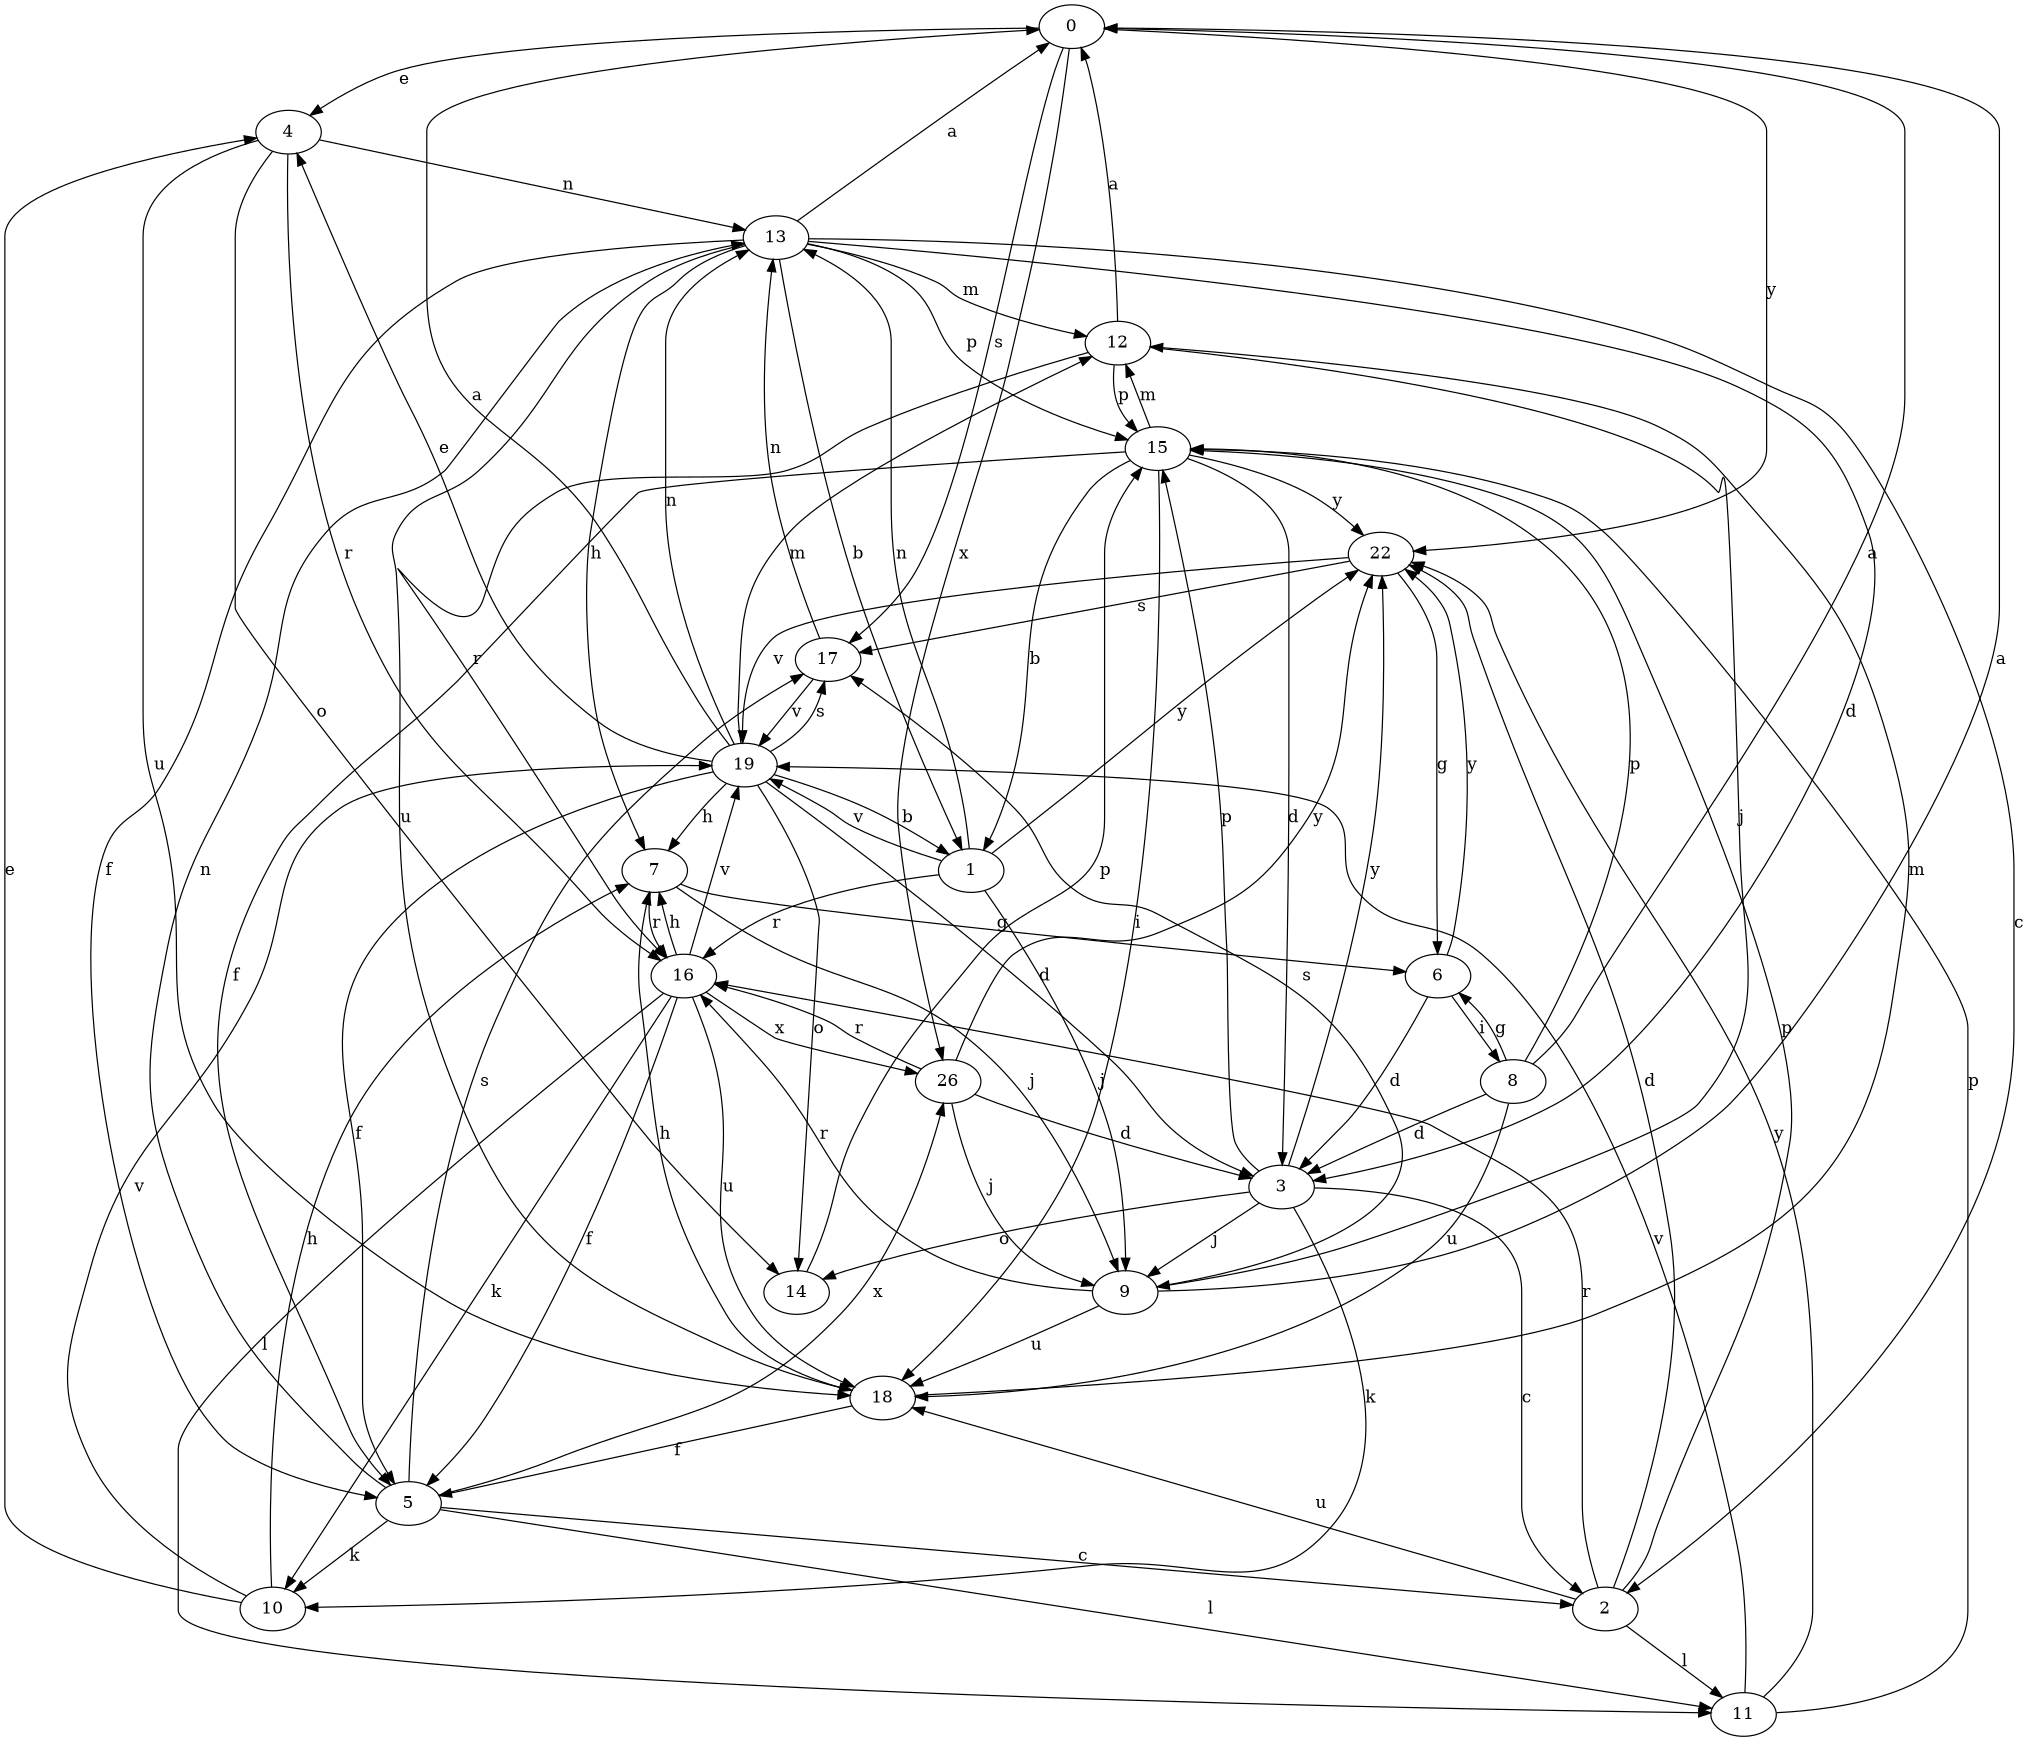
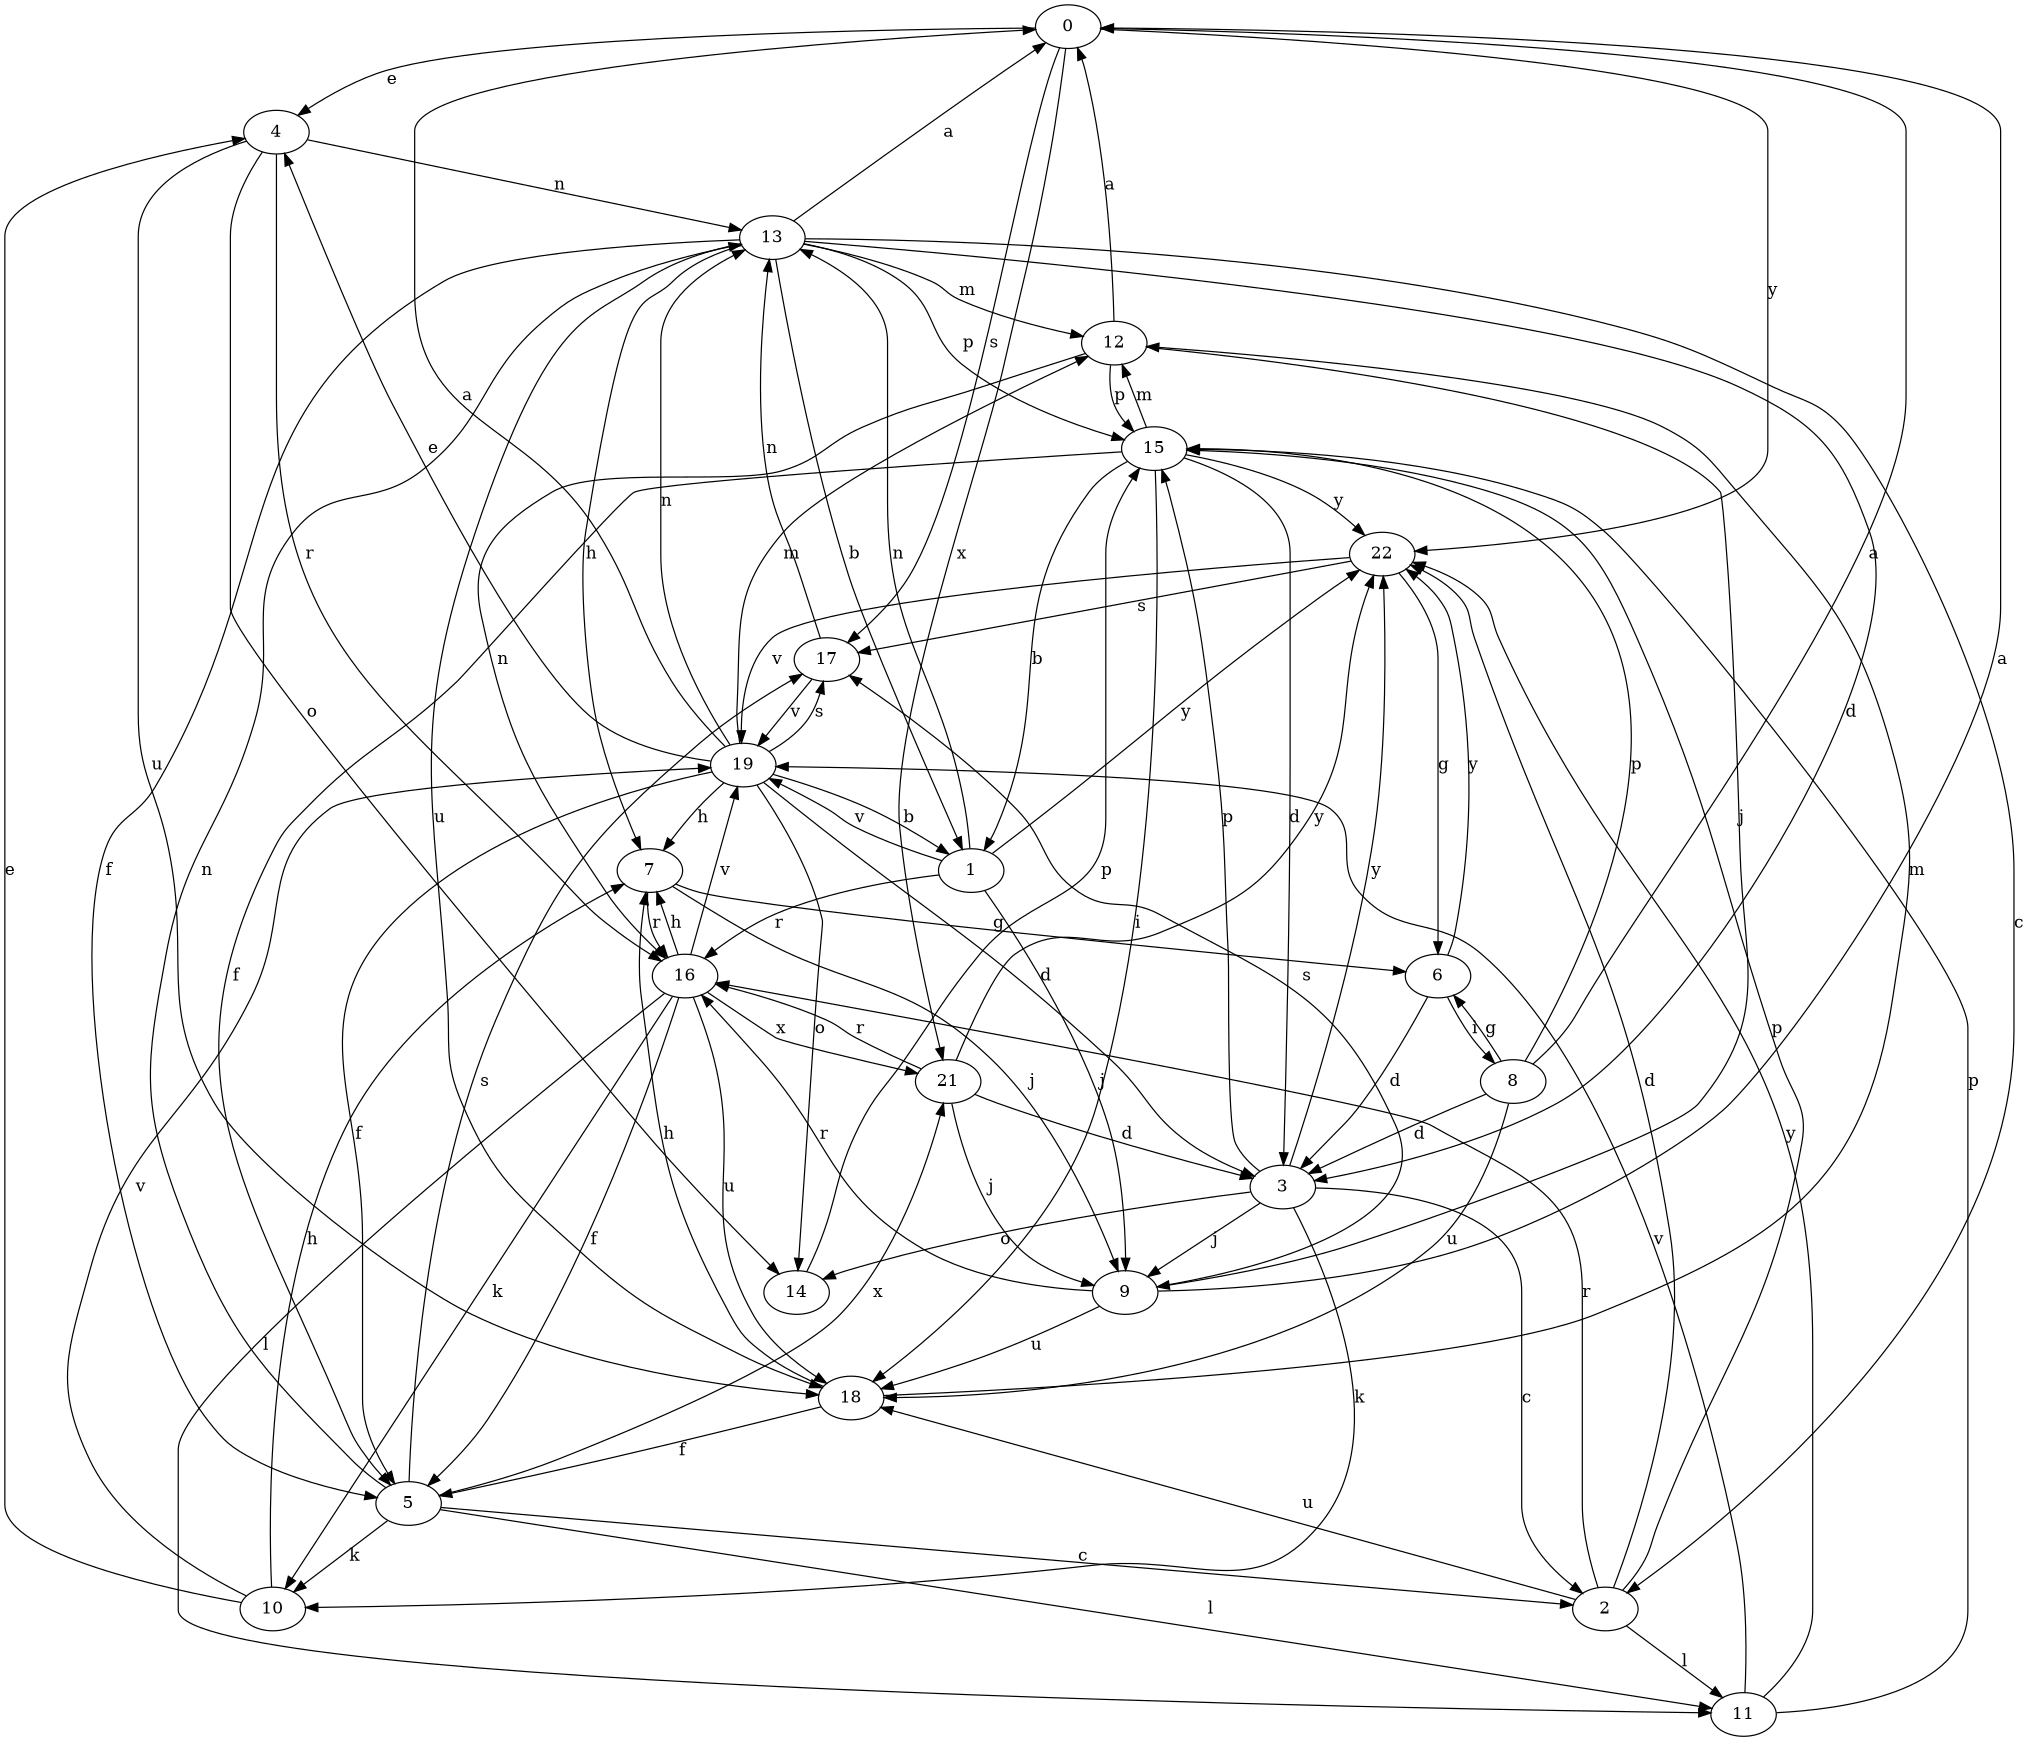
(477, 660) -> (503, 660)
(948, 1082) -> (948, 1082)
